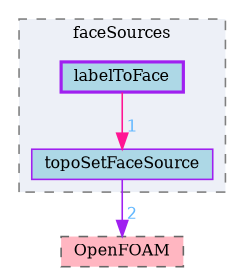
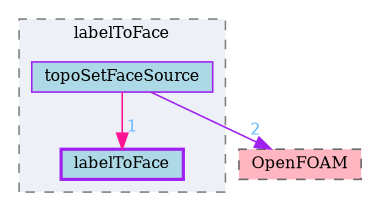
(122, 34) -> (122, 34)
(122, 113) -> (122, 113)
